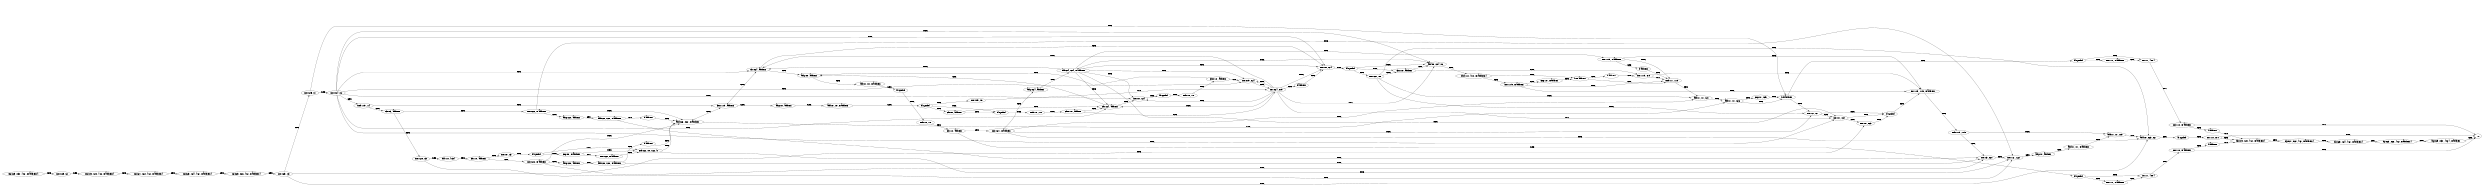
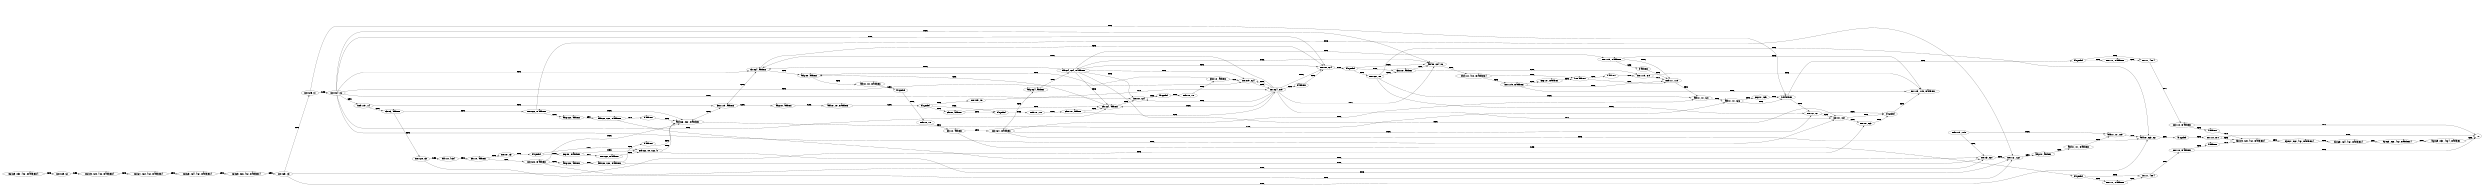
(1940, 112) -> none
